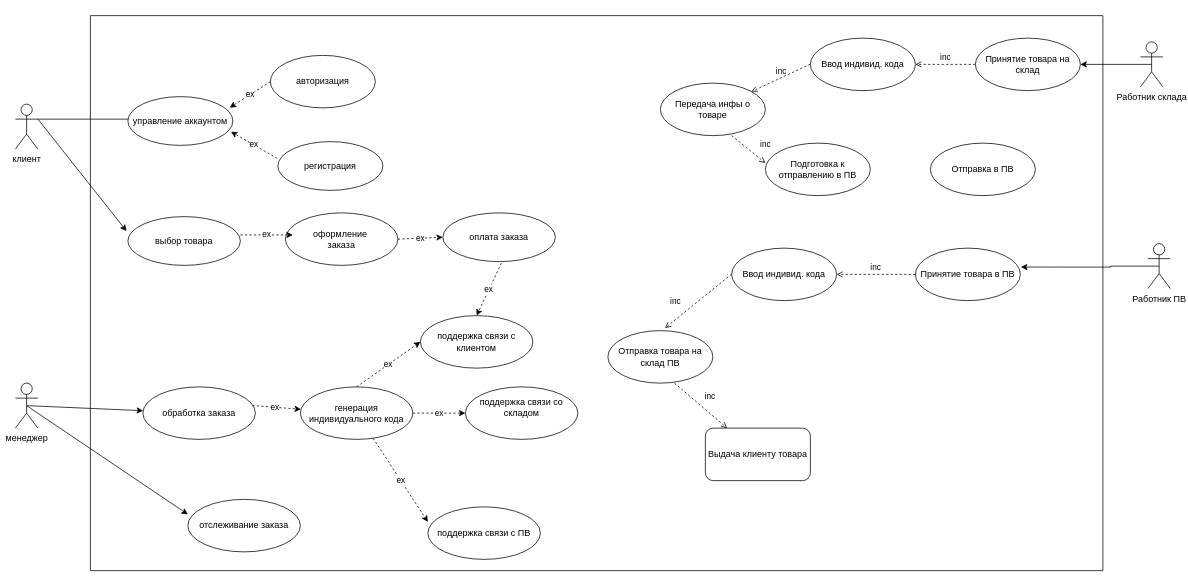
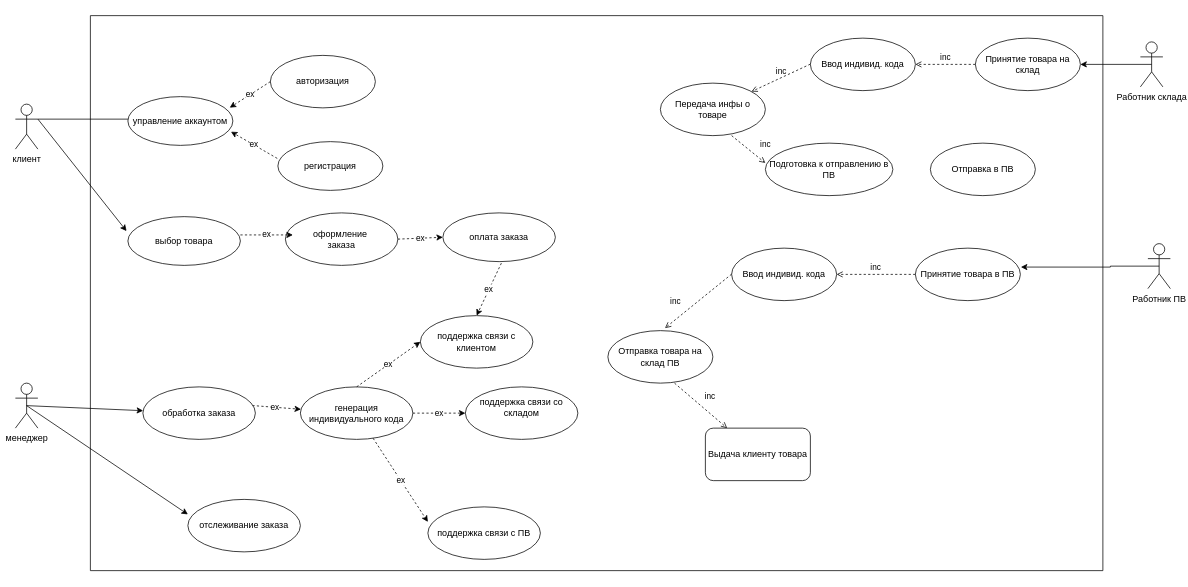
(818, 169) -> (829, 169)
